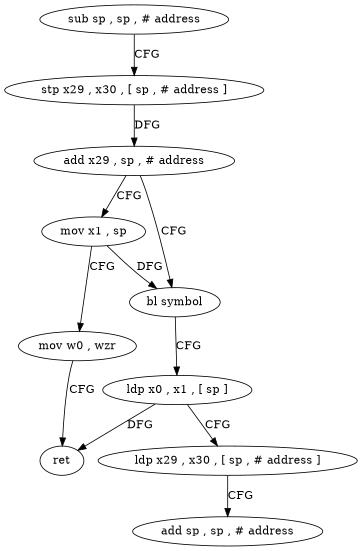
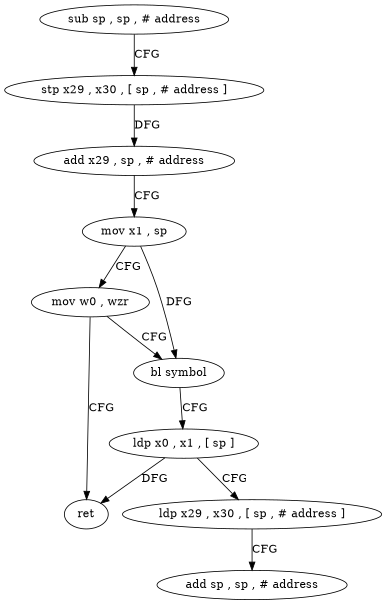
(157, 227) -> (131, 335)
